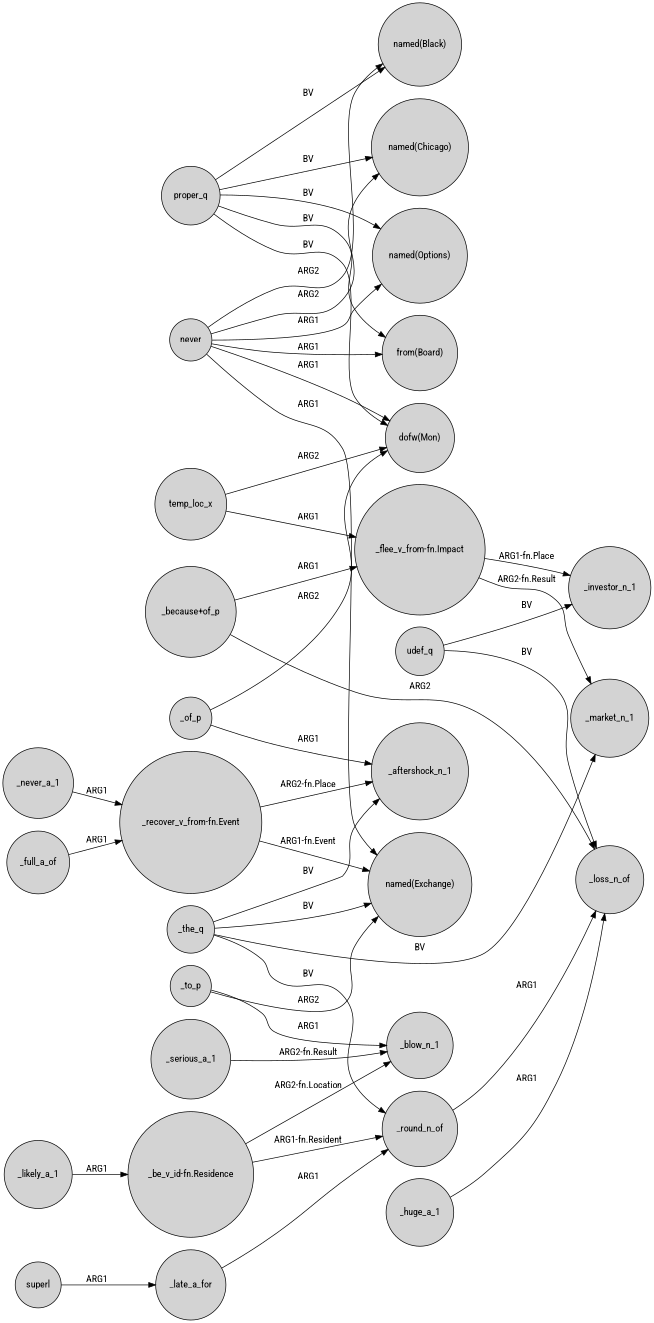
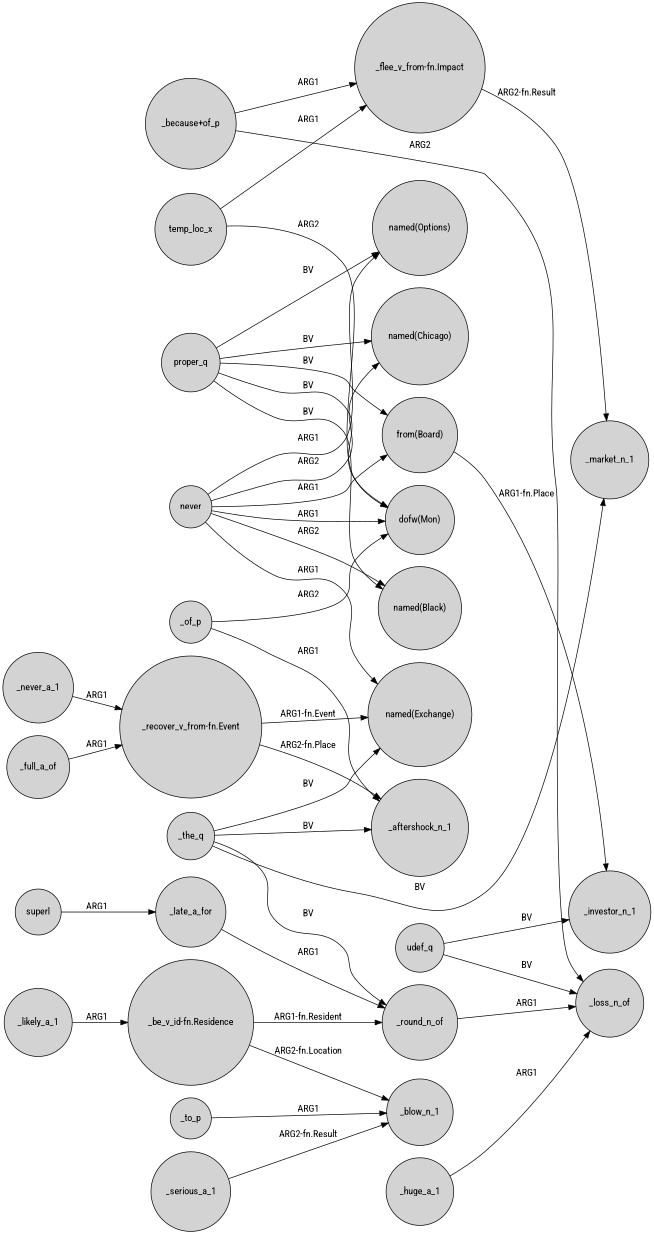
(524, 565) -> (563, 644)
(323, 1011) -> none
